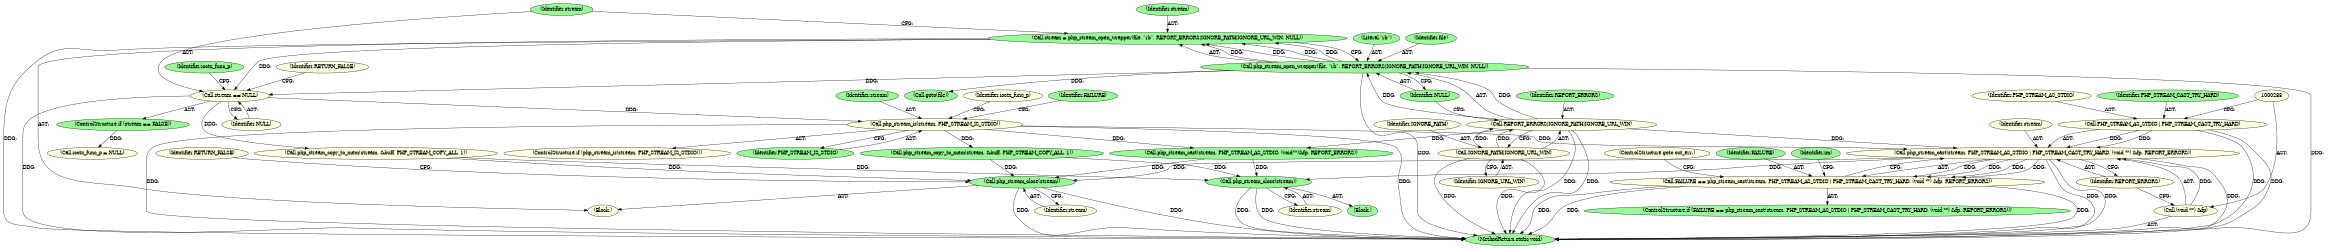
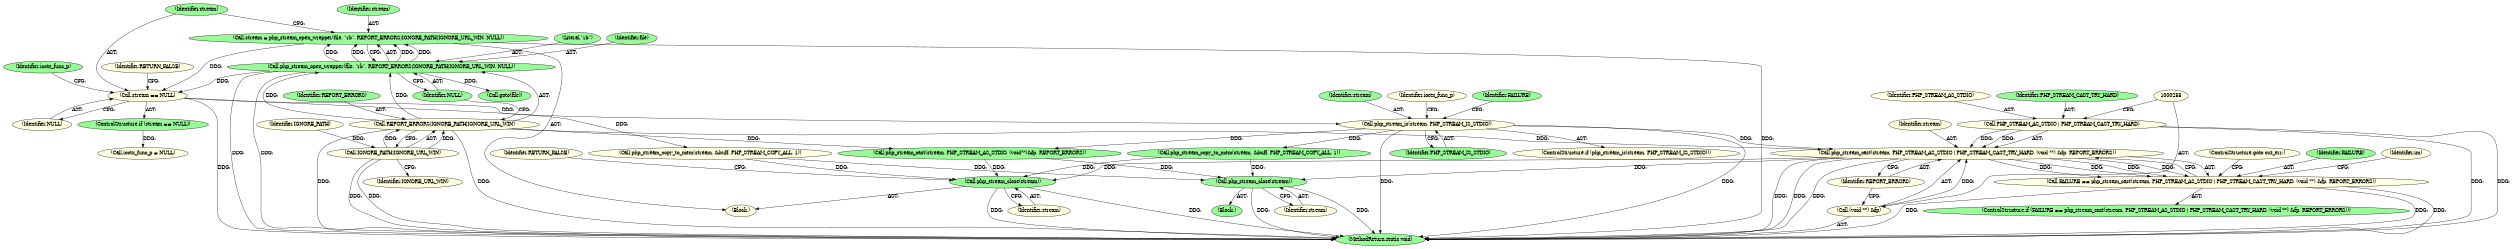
(123, 125) -> (143, 125)
(1466, 139) -> (359, 139)
(1816, 153) -> (2406, 153)
(1500, 170) -> none
